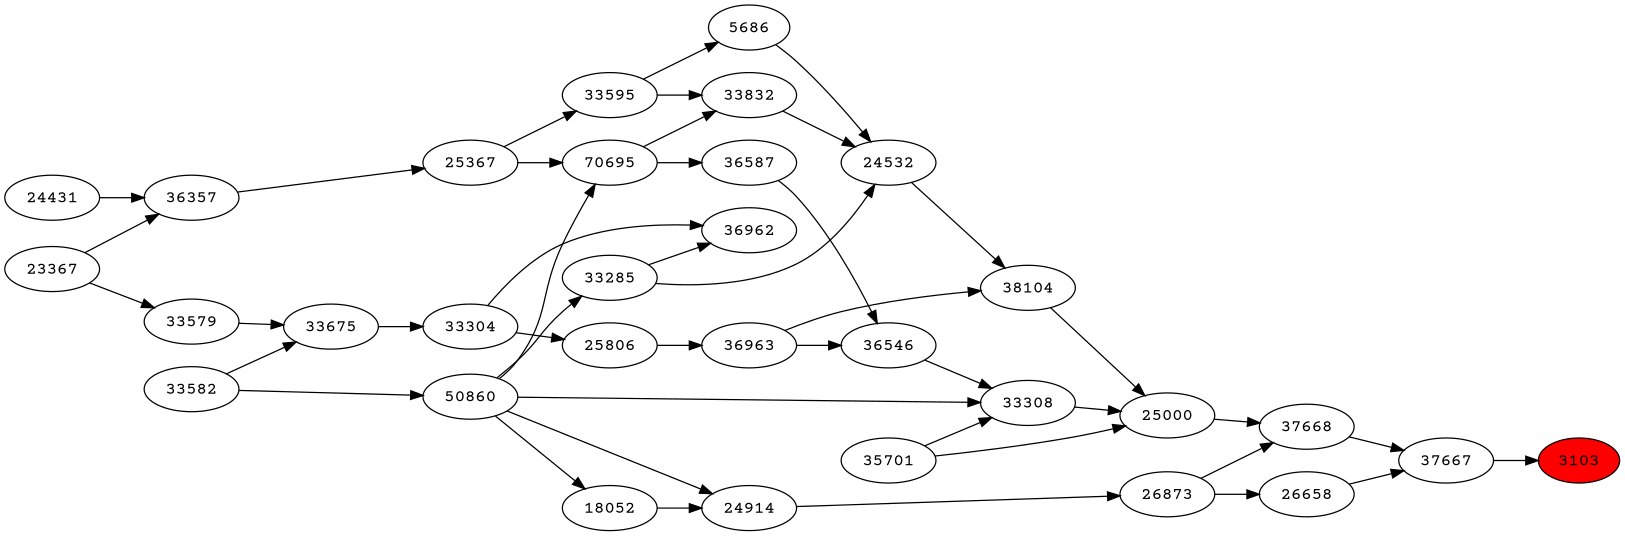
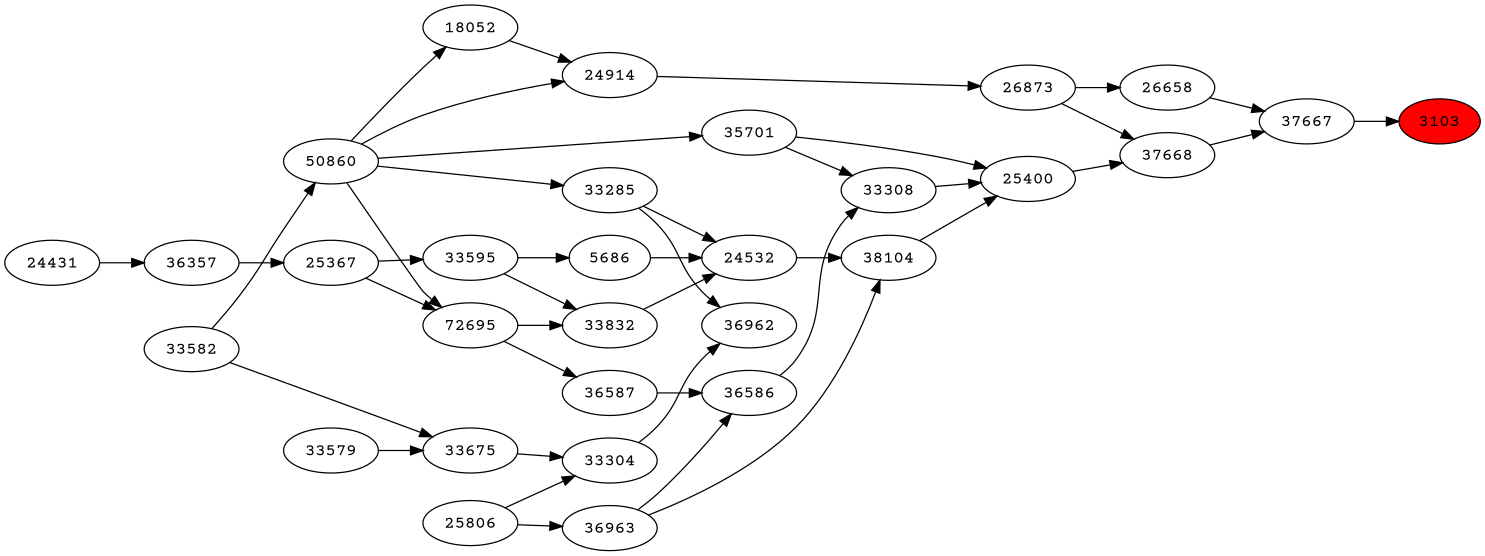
(610, 163) -> (470, 325)
(52, 269) -> none
(525, 334) -> (534, 494)
(889, 345) -> (749, 393)
(743, 400) -> (534, 147)
(1167, 415) -> (1028, 179)
